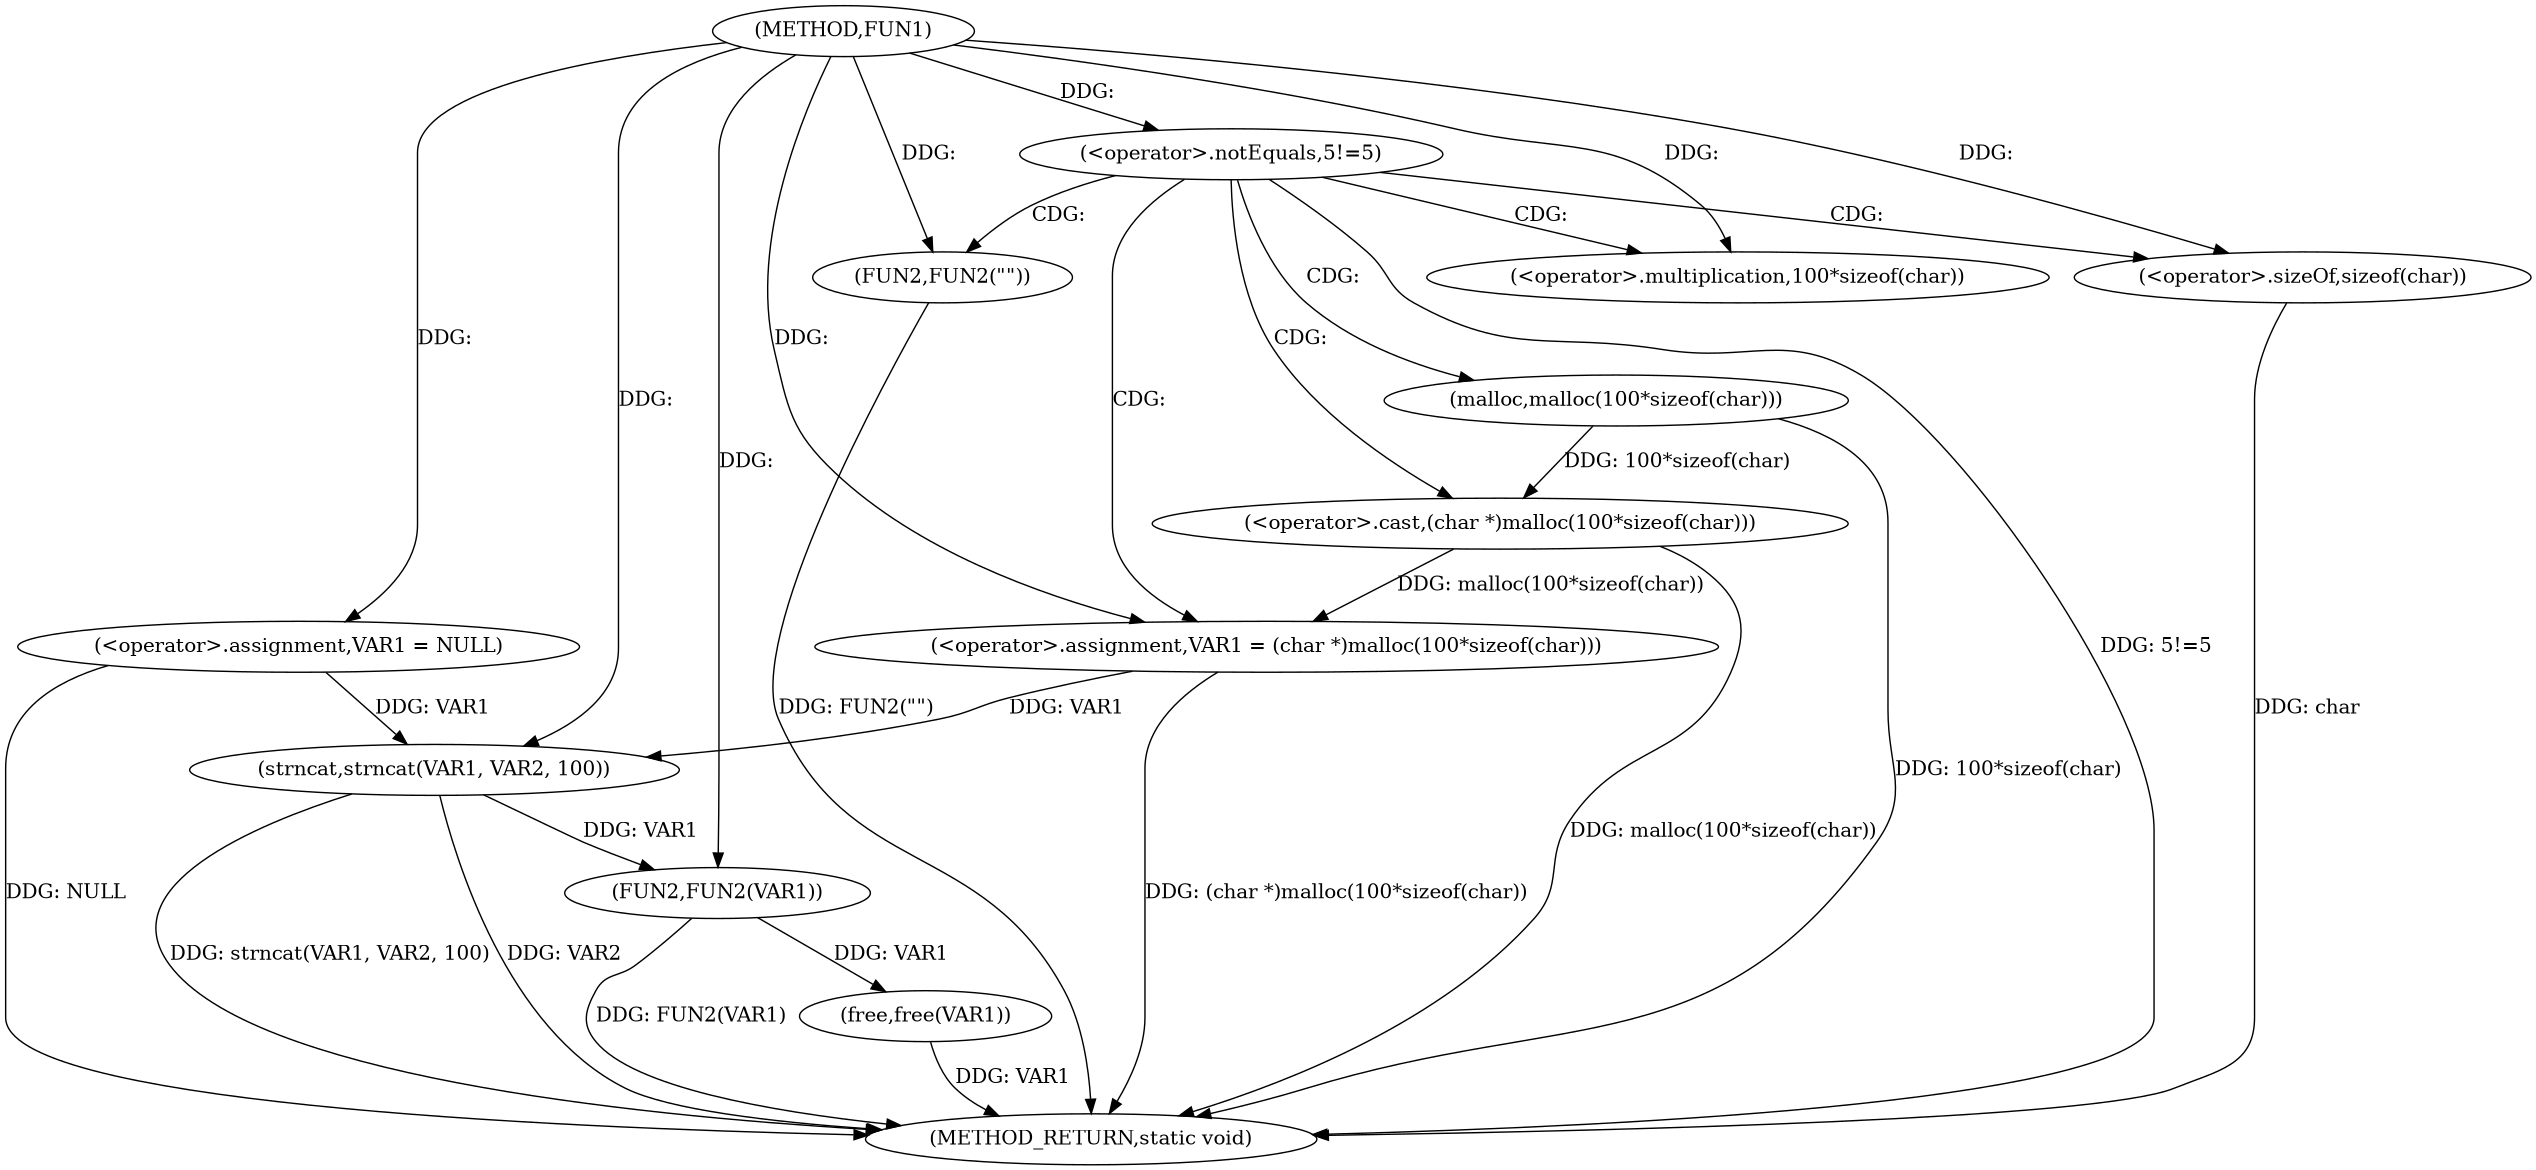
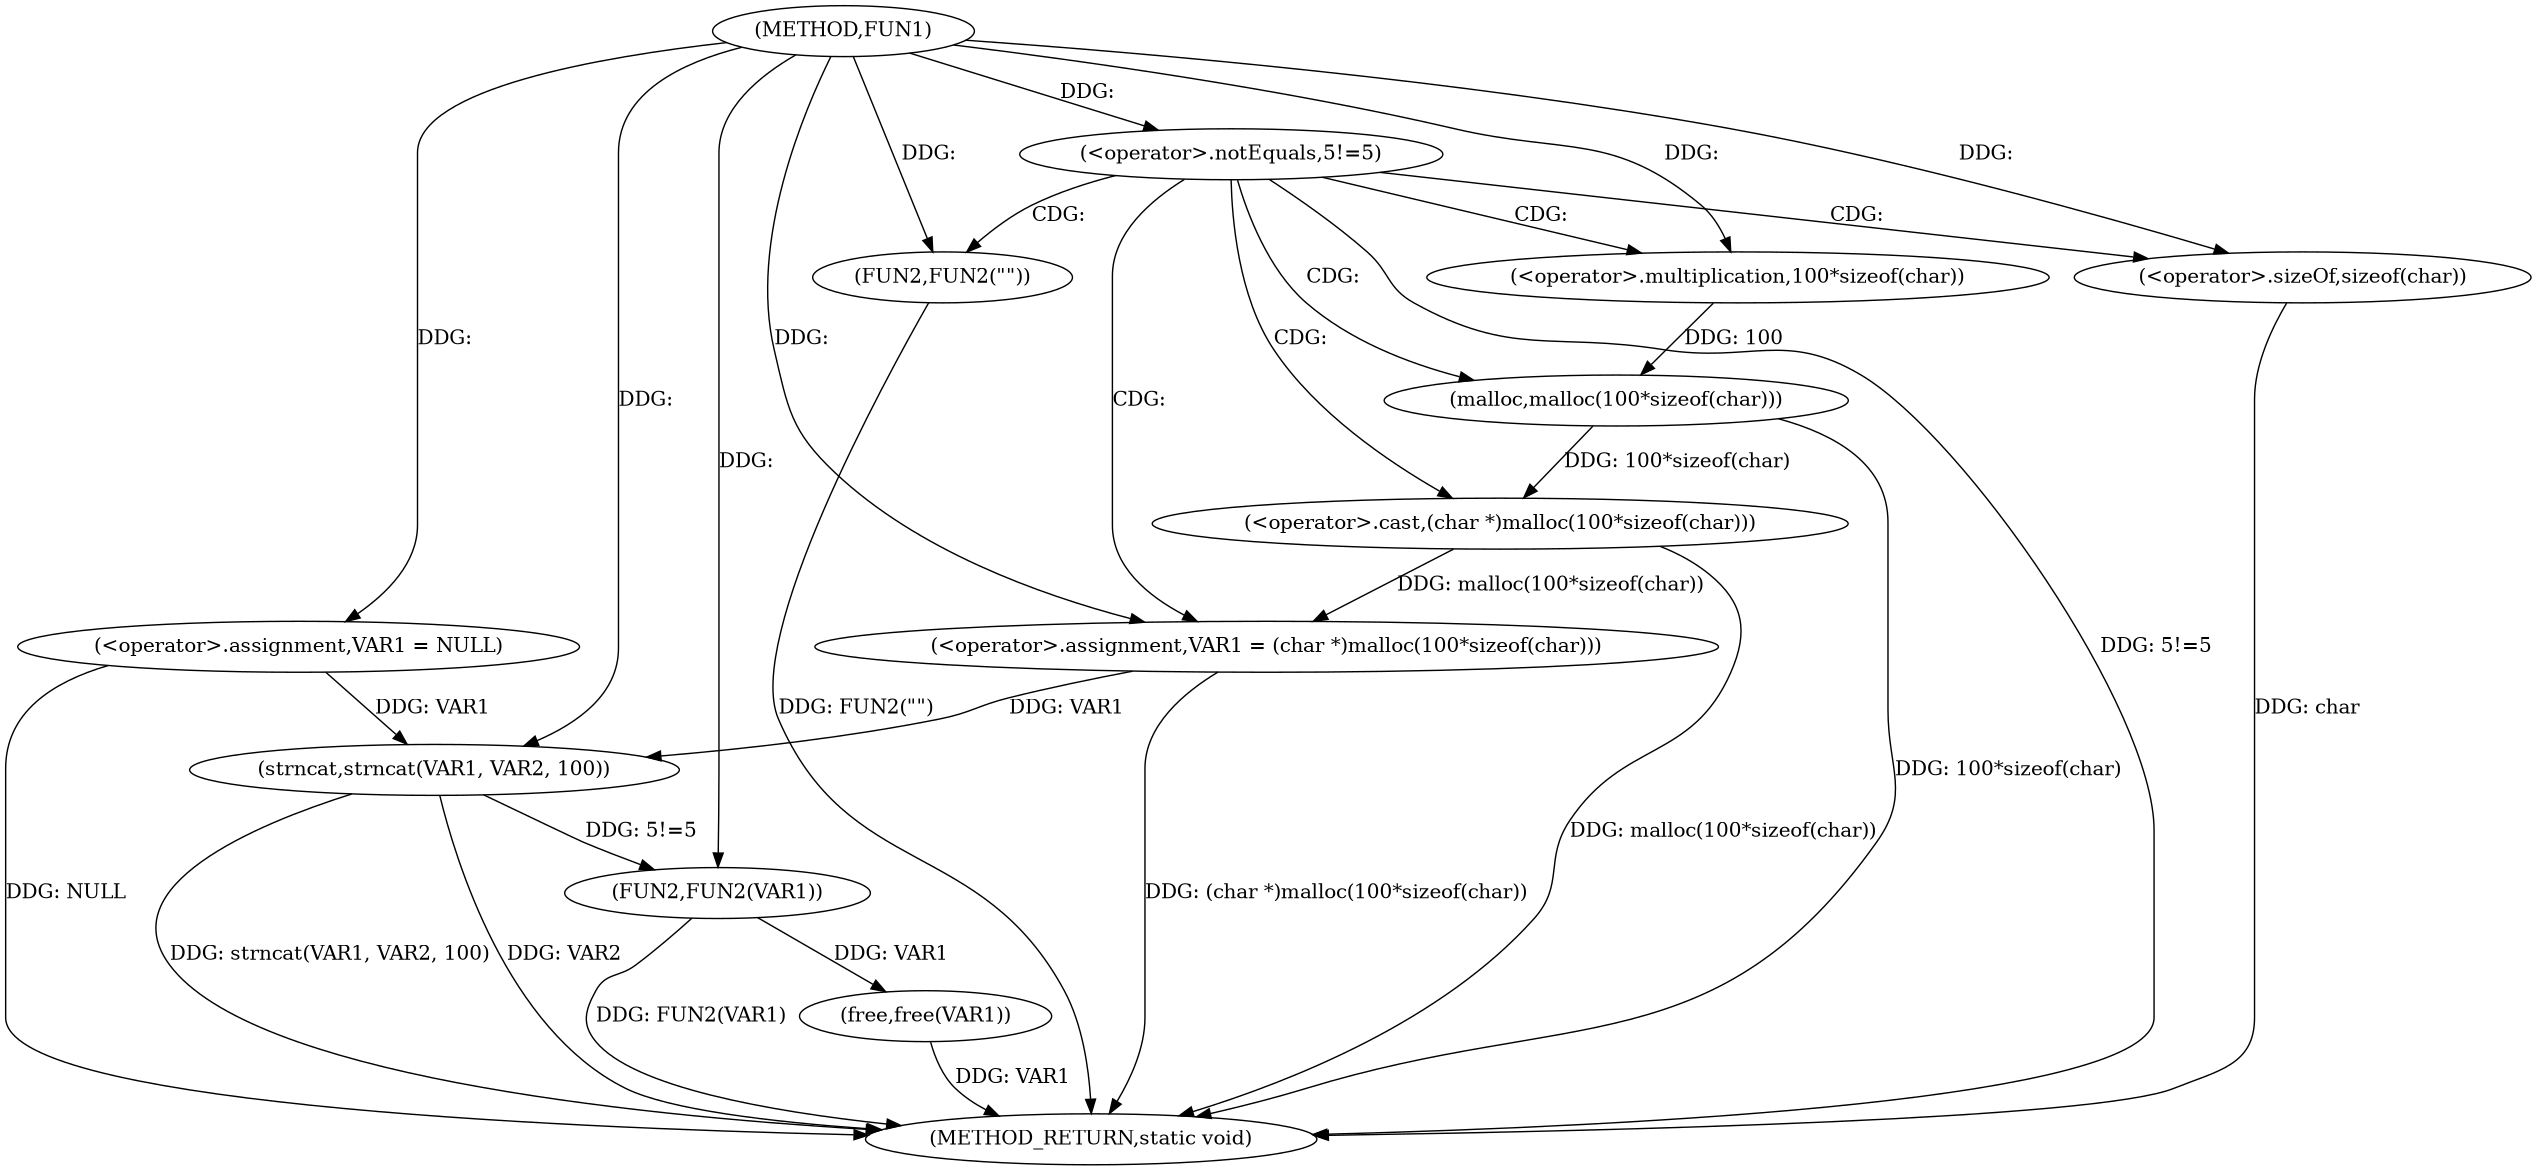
none -> (1682, 334)
(641, 831) -> (641, 831)
